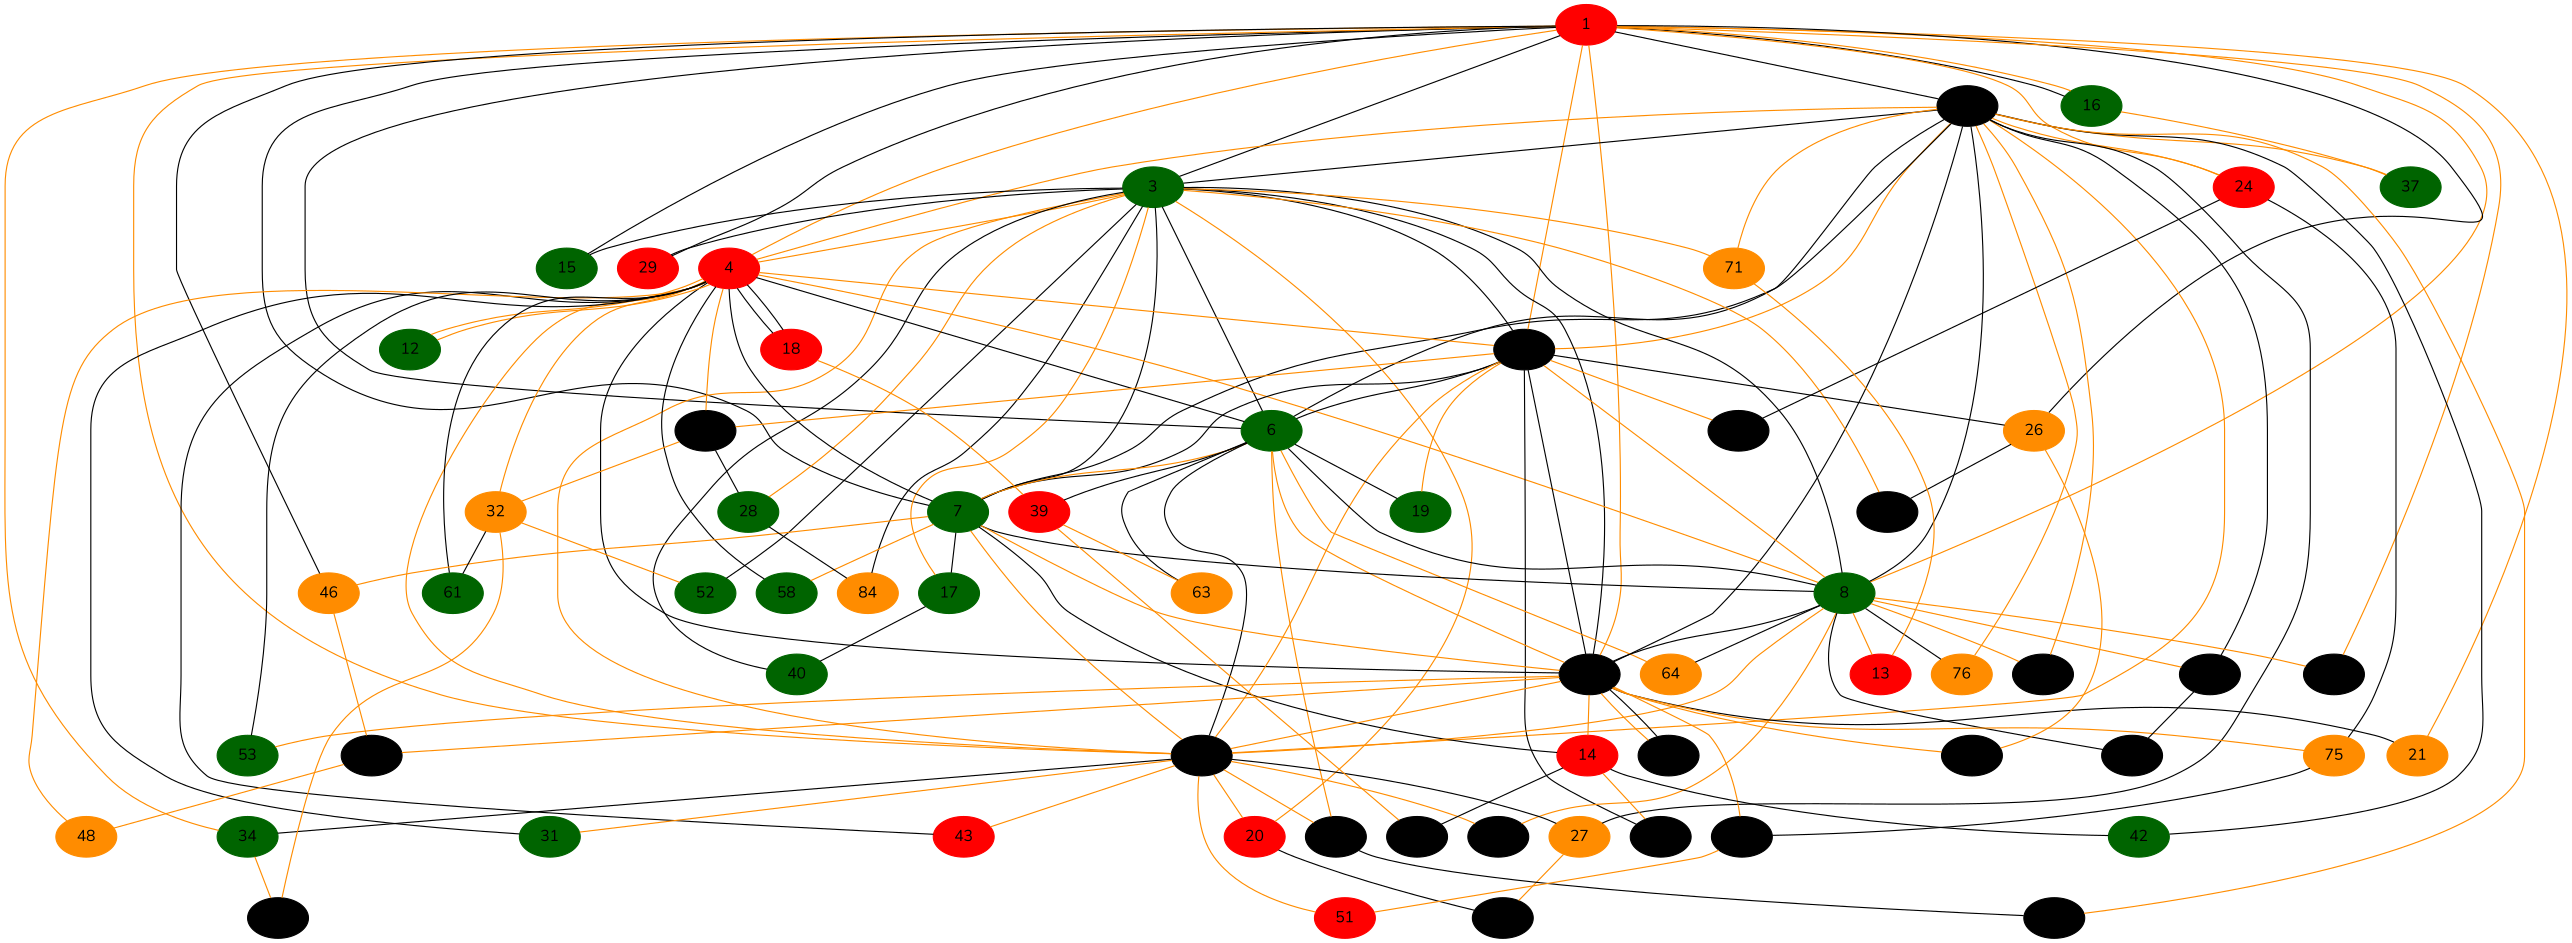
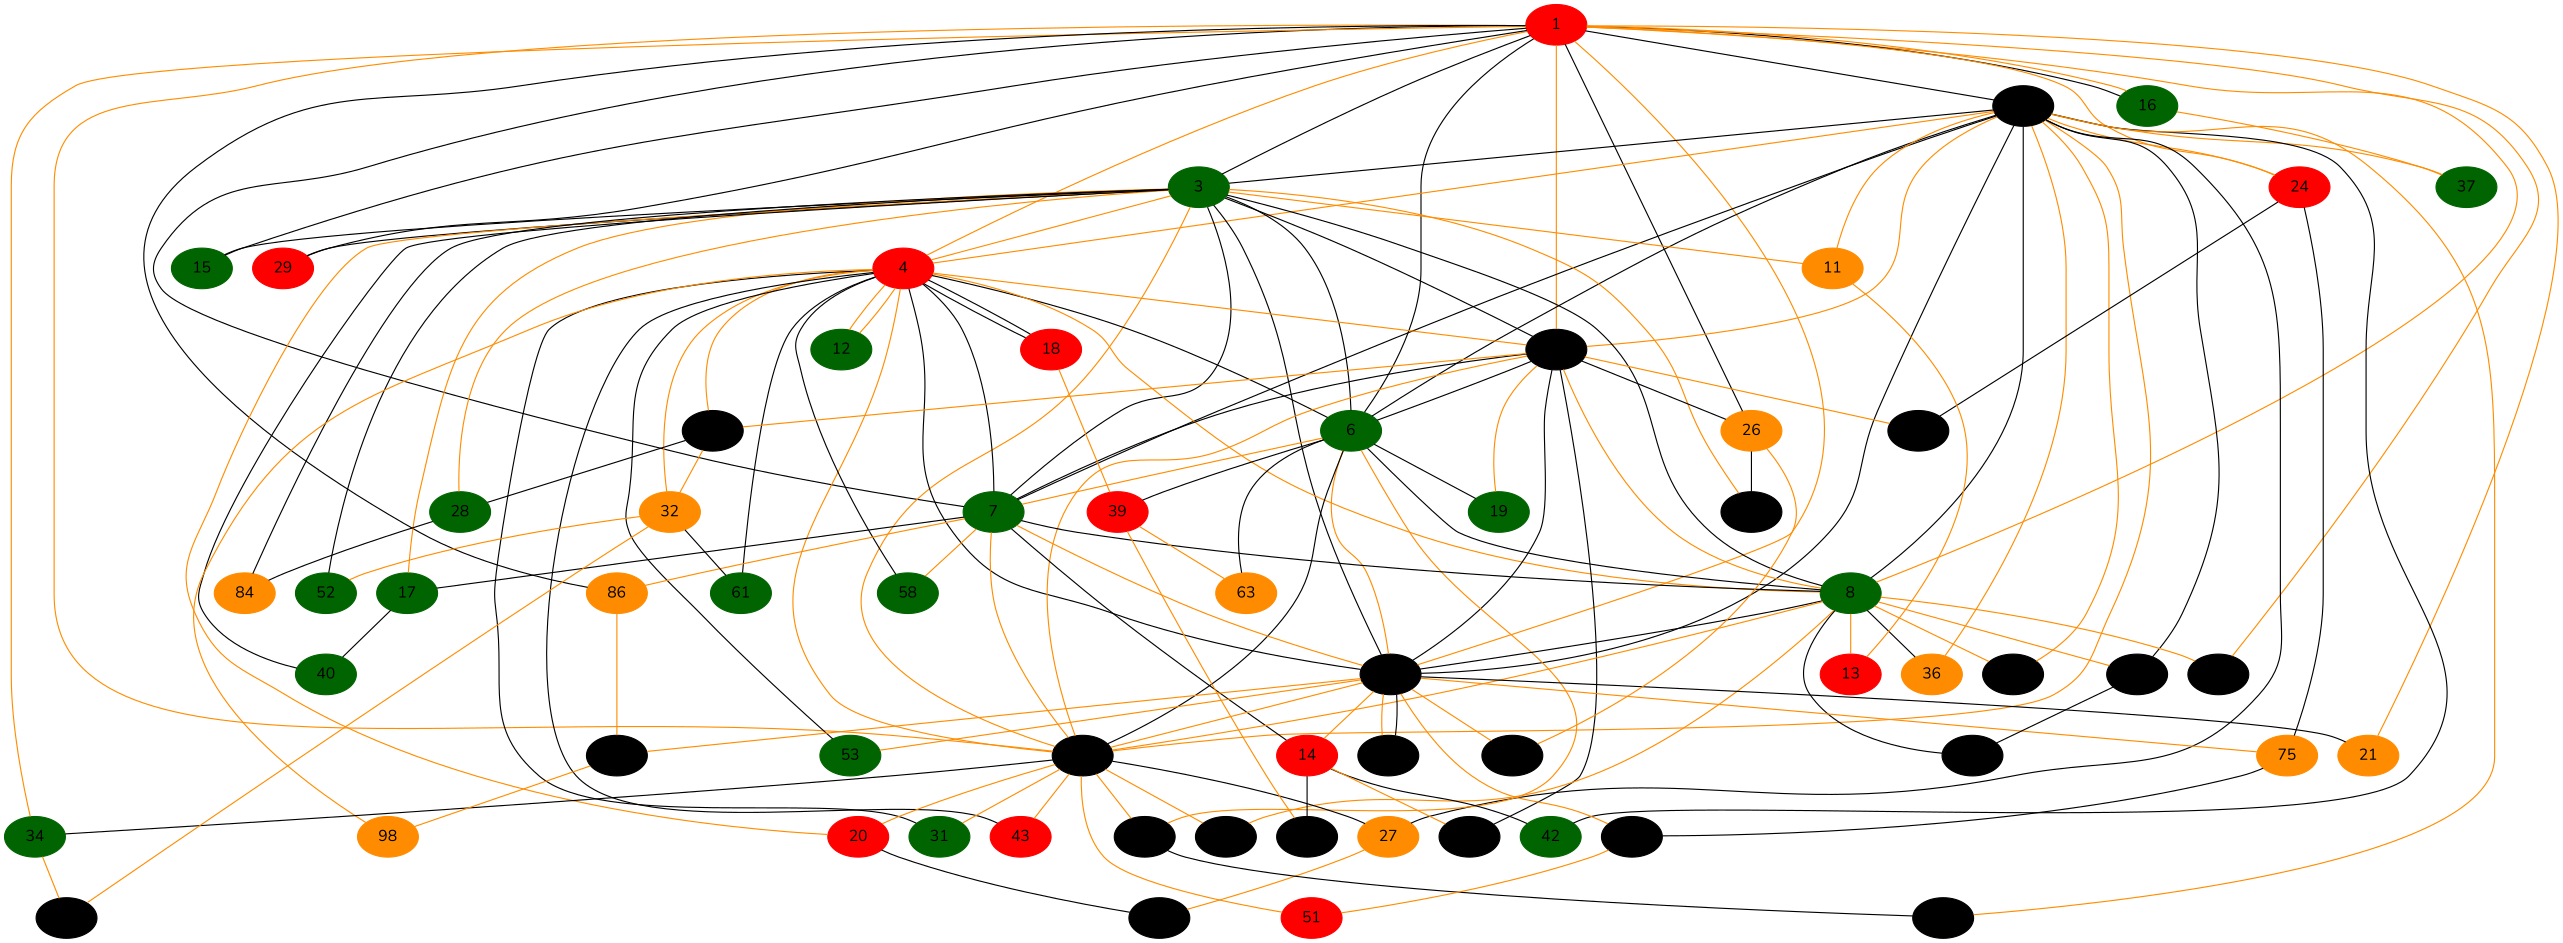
(1734, 268) -> (1833, 268)
(329, 593) -> (617, 593)
(1671, 674) -> none
(1962, 674) -> (1932, 674)
(86, 837) -> (388, 837)
